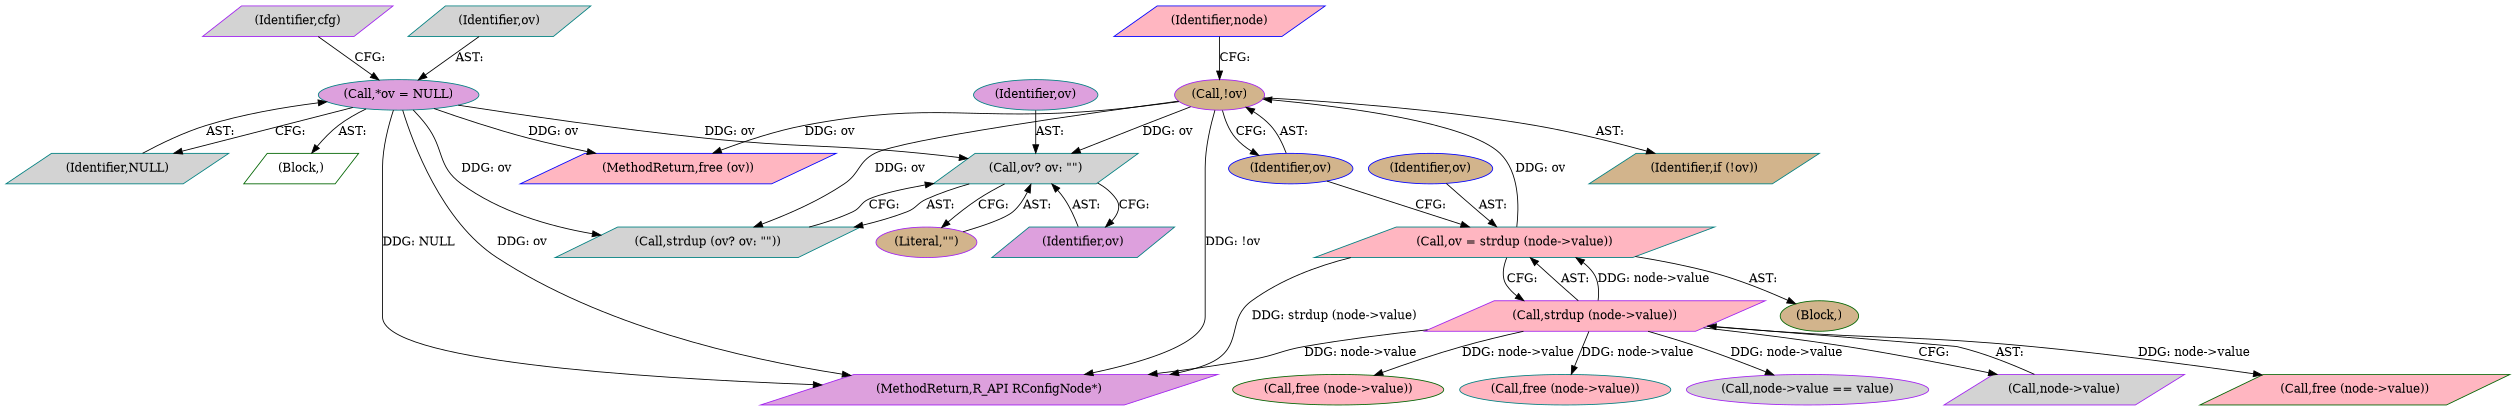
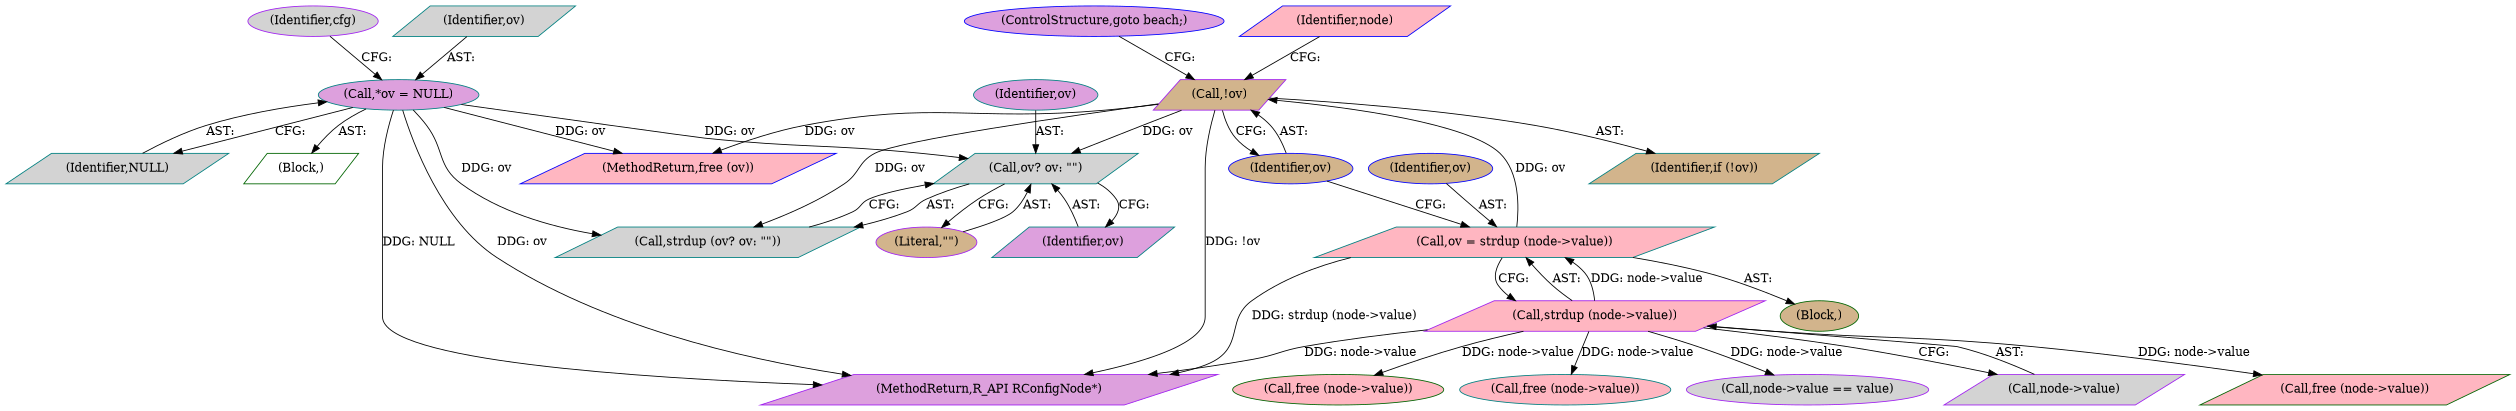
(298, 21) -> (313, 21)
none -> (1094, 21)
(1220, 95) -> (1220, 95)
